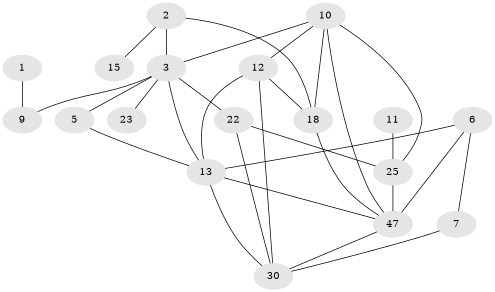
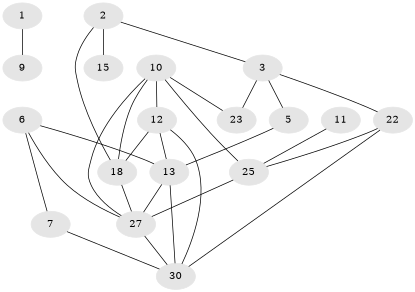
(246, 42) -> (196, 94)
(94, 94) -> none
(180, 122) -> none
(393, 224) -> (136, 224)
